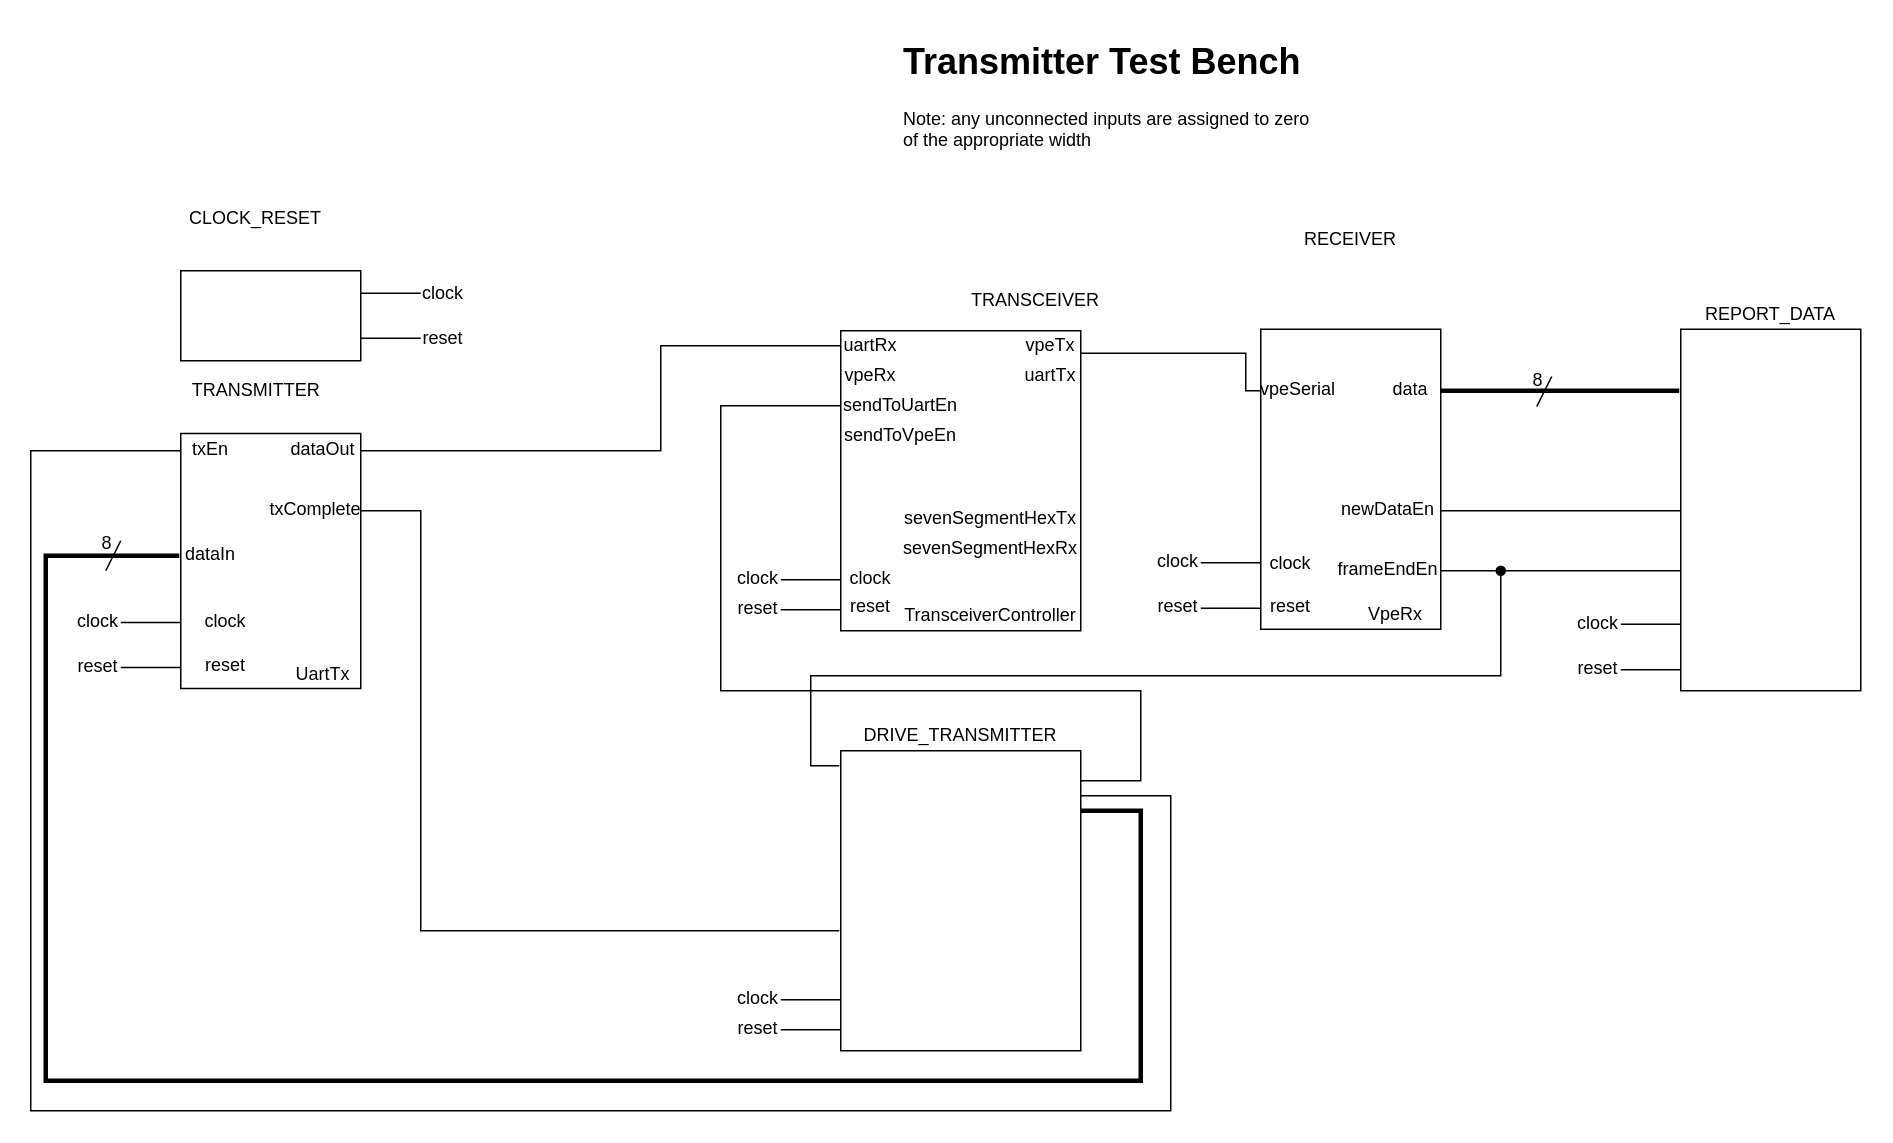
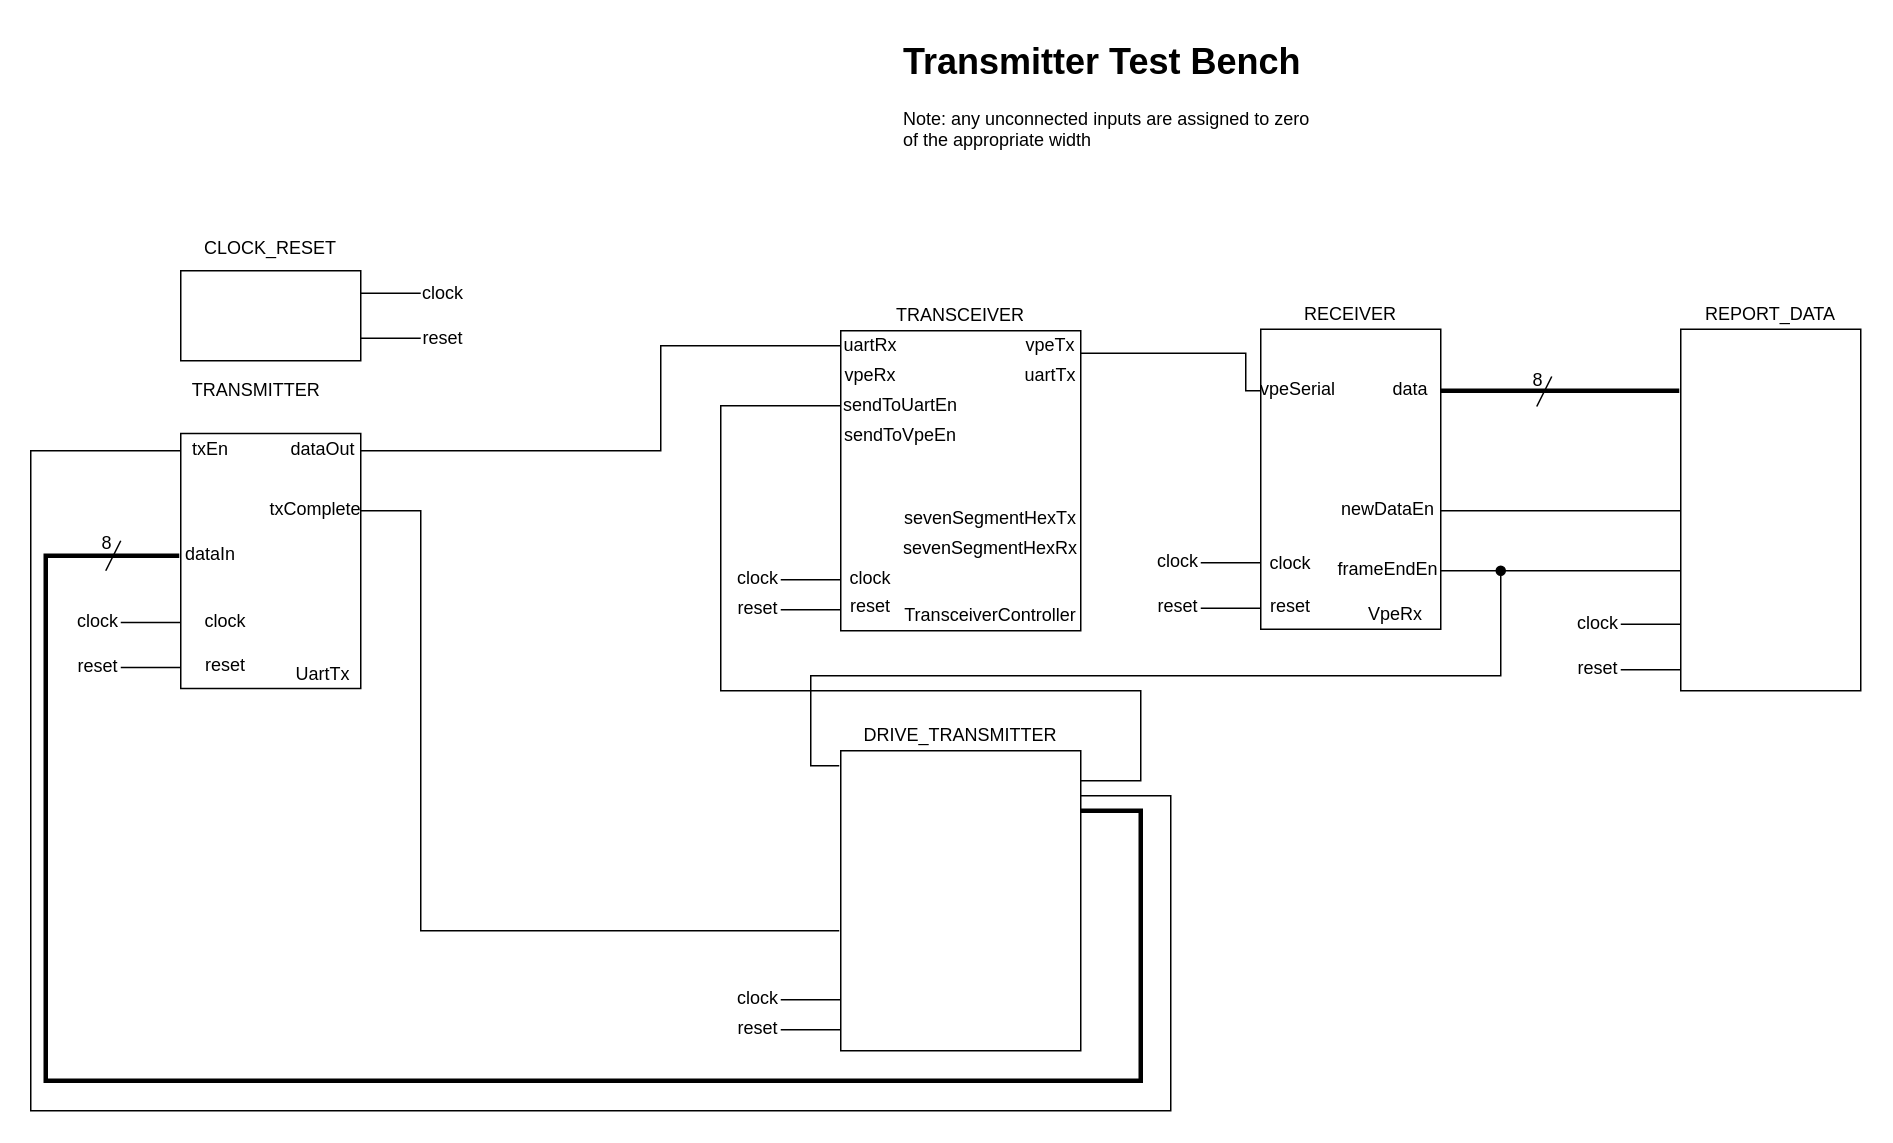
(256, 218) -> (271, 248)
(1351, 239) -> (1351, 314)
(1036, 301) -> (961, 316)
